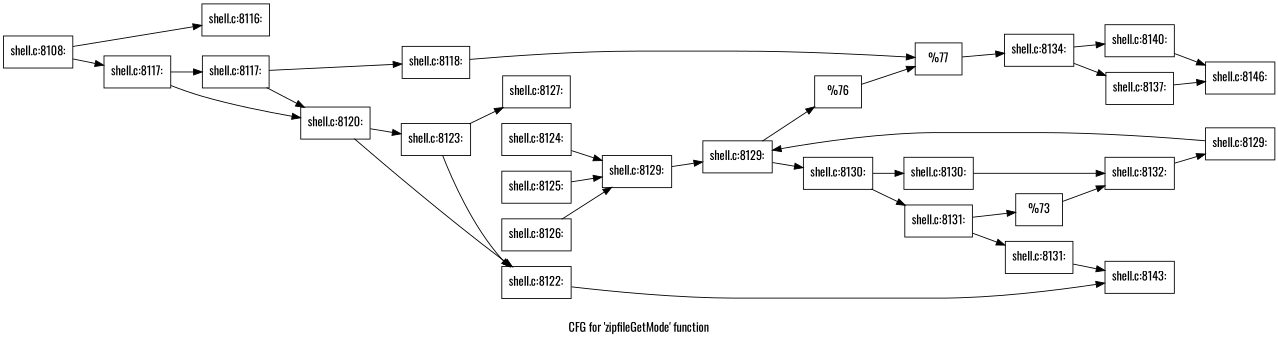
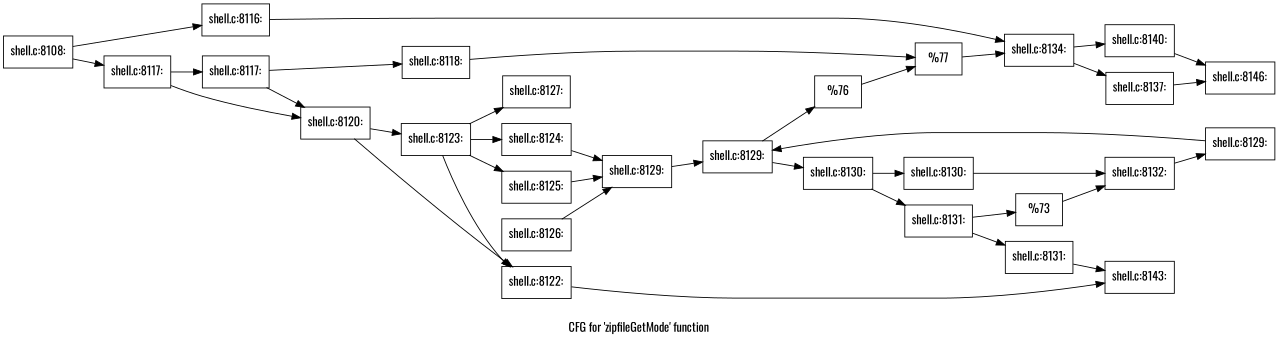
none -> (634, 18)
none -> (482, 140)
none -> (482, 161)
